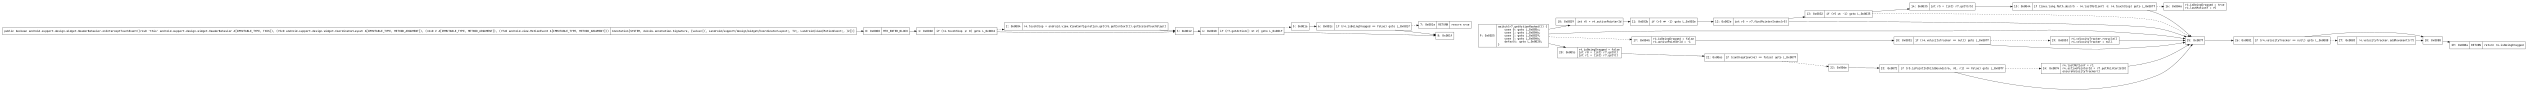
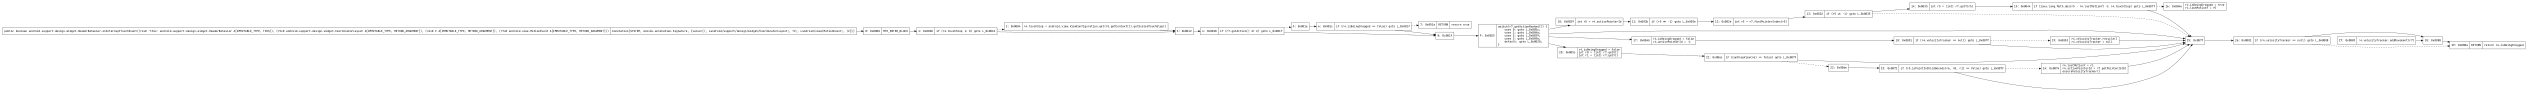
(1987, 23) -> (1991, 62)
none -> (1465, 36)
(1589, 38) -> (1589, 38)
(2333, 41) -> (2380, 47)
